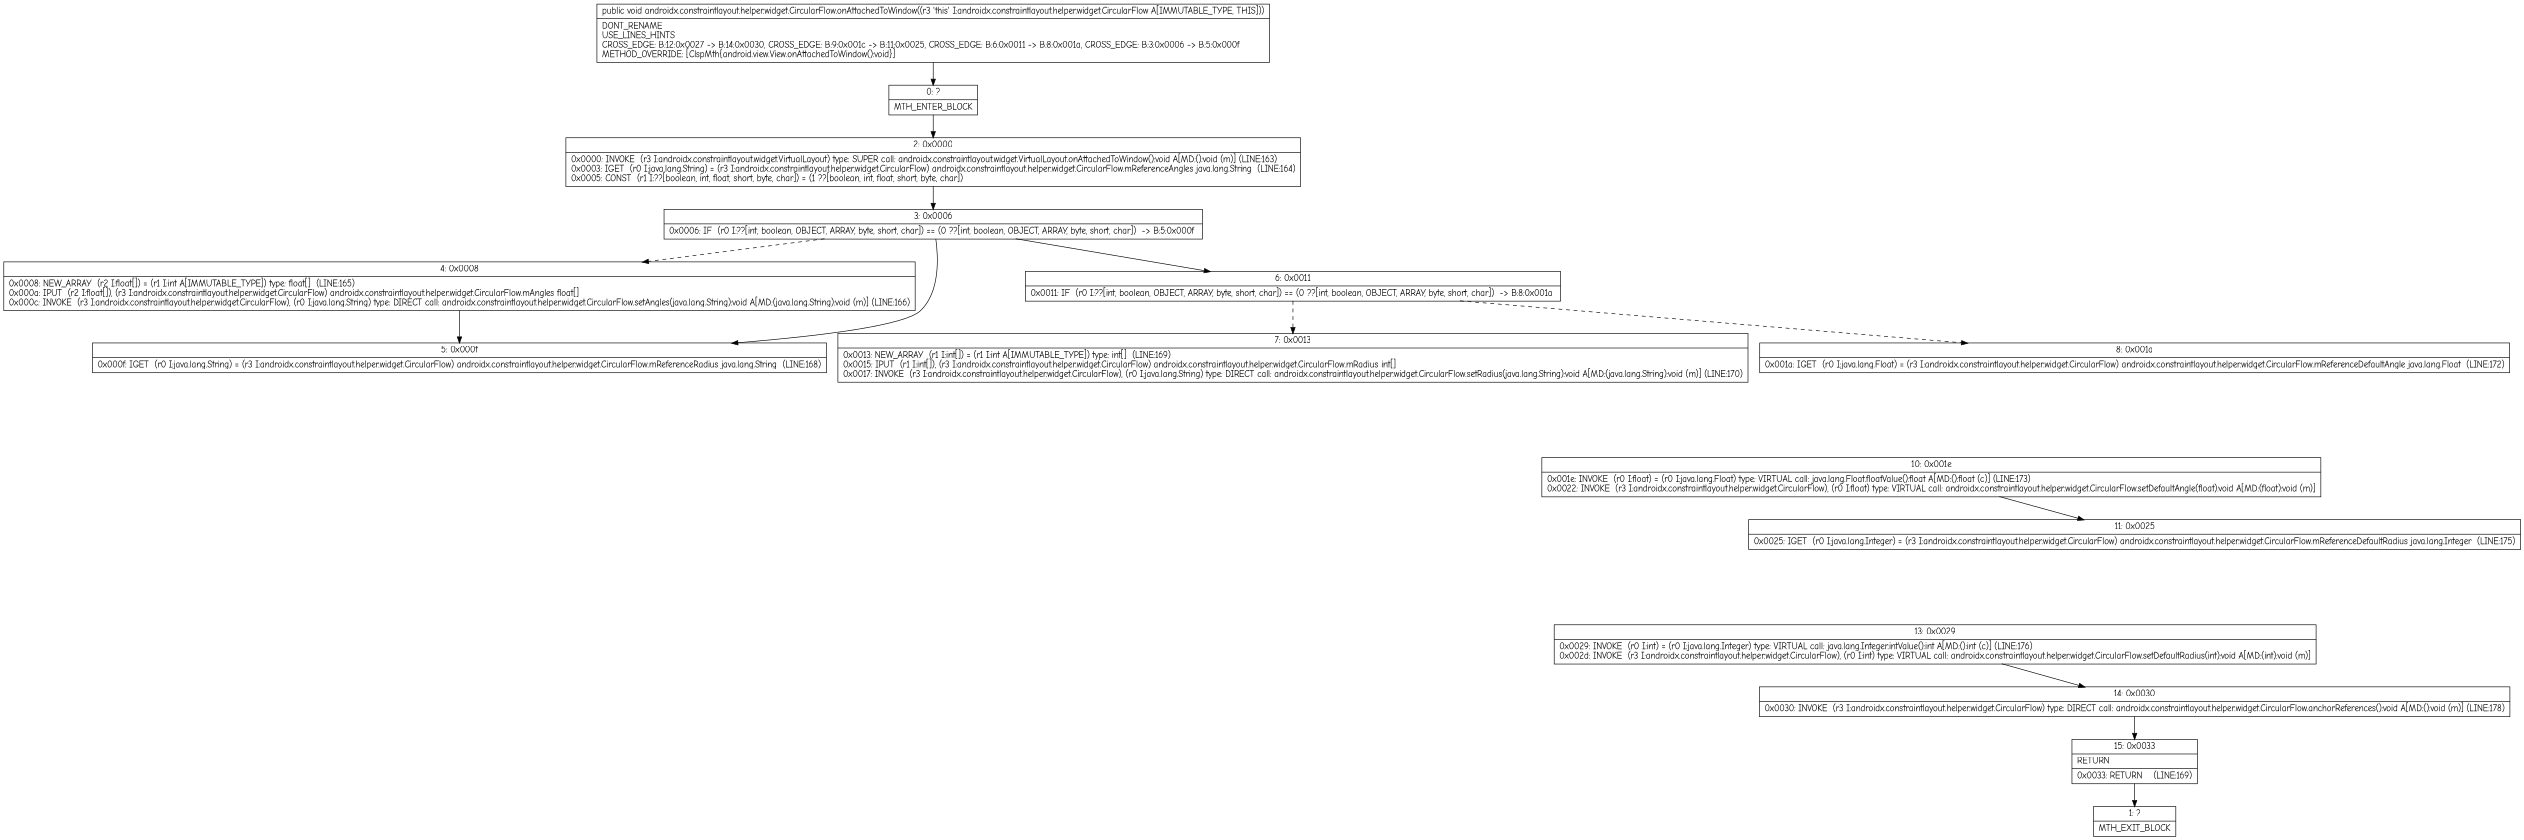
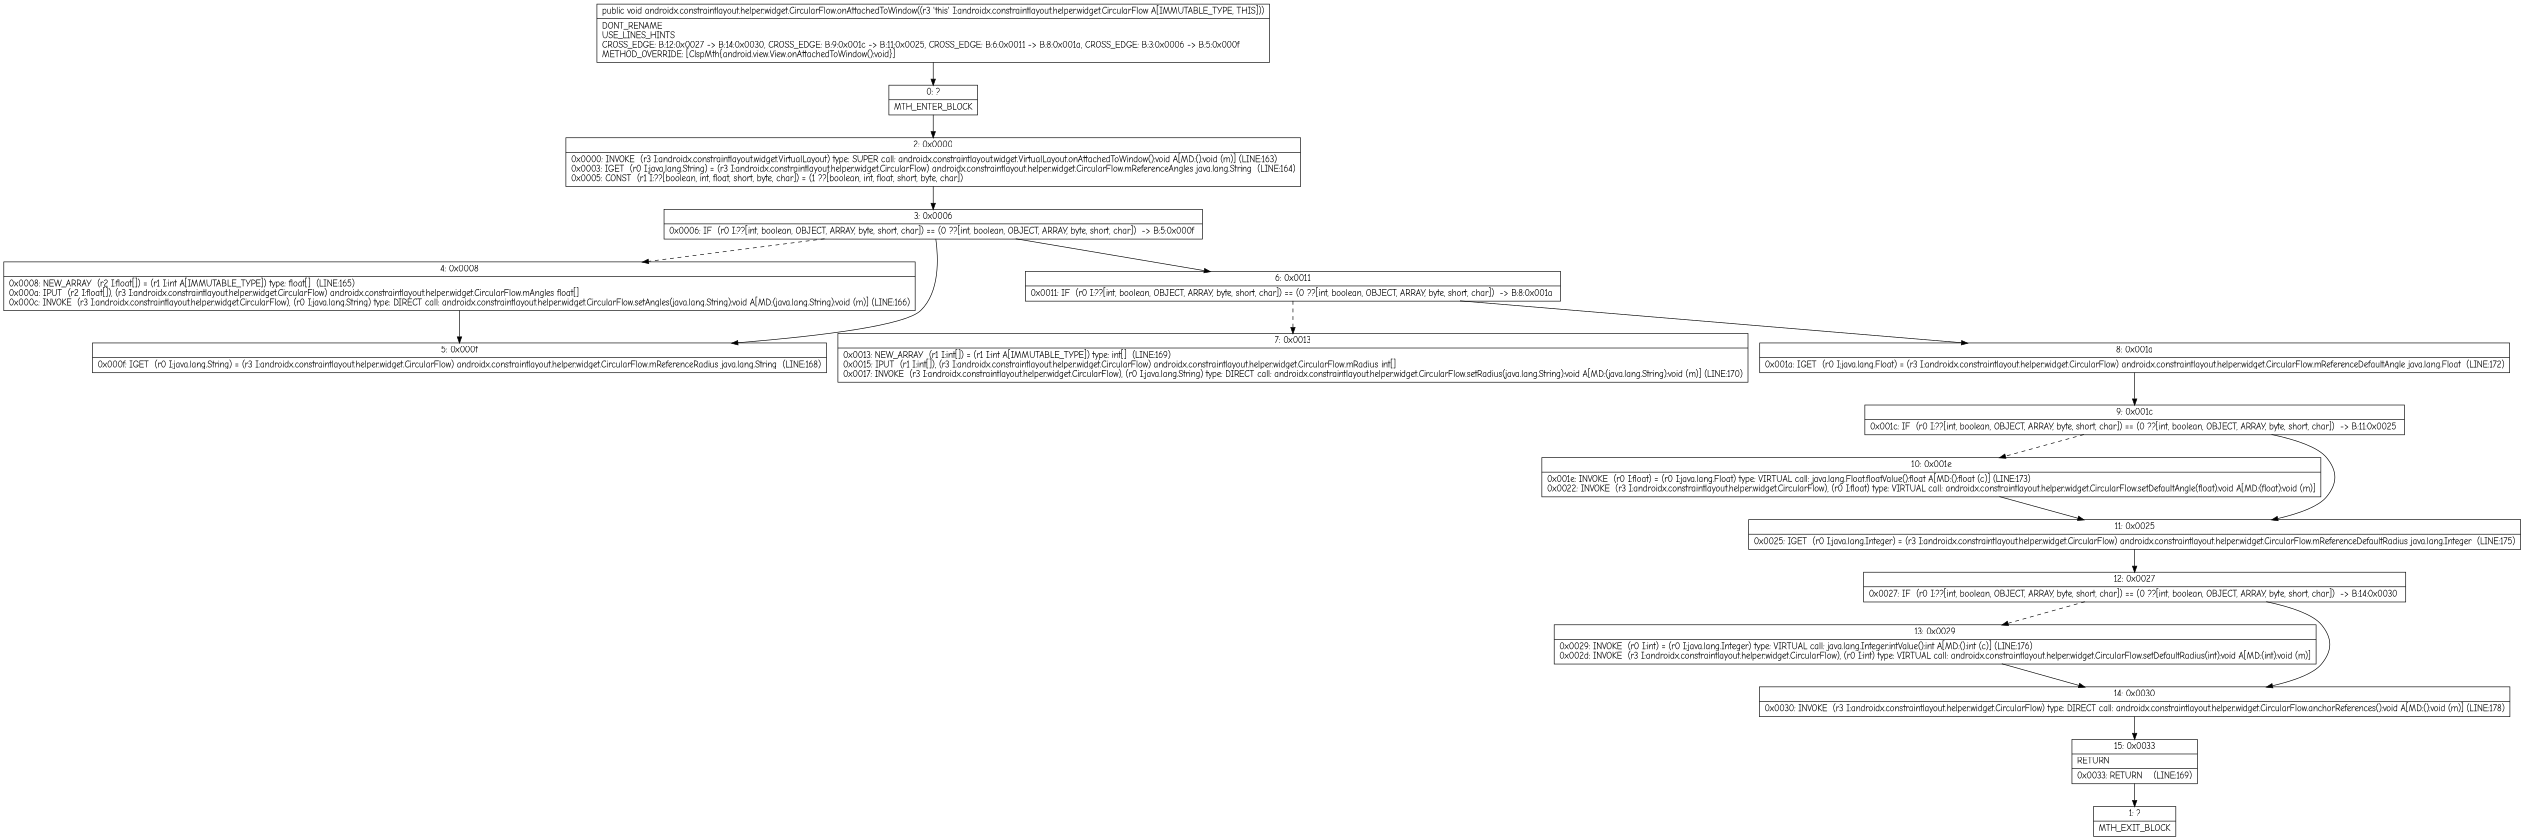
(1711, 322) -> (1711, 322)
none -> (2135, 420)
none -> (2135, 587)
